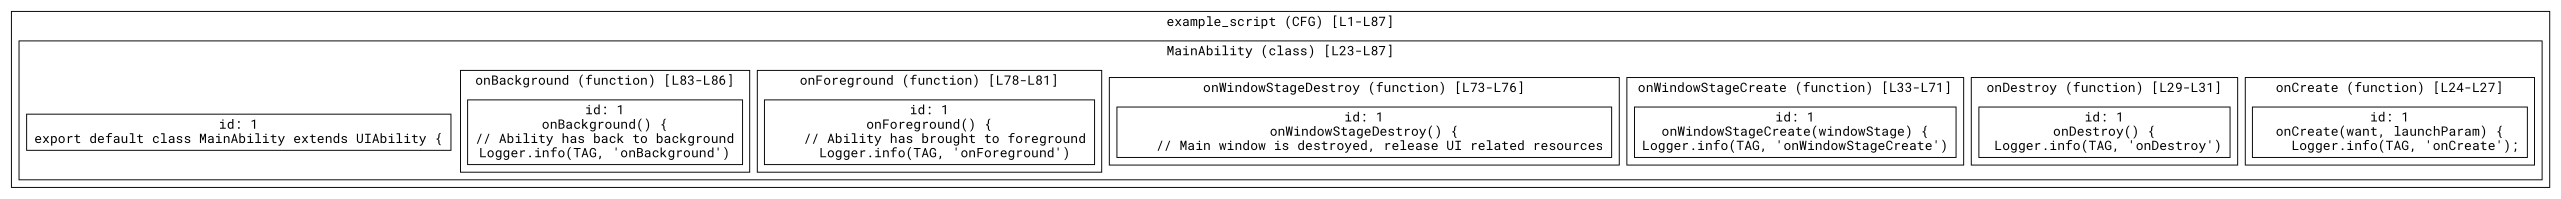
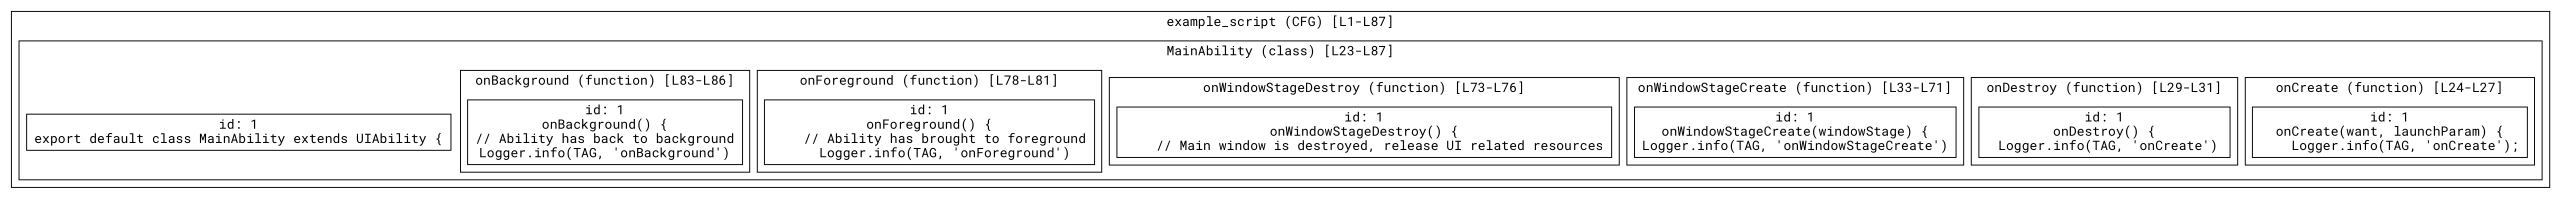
(2104, 132) -> (2104, 132)
